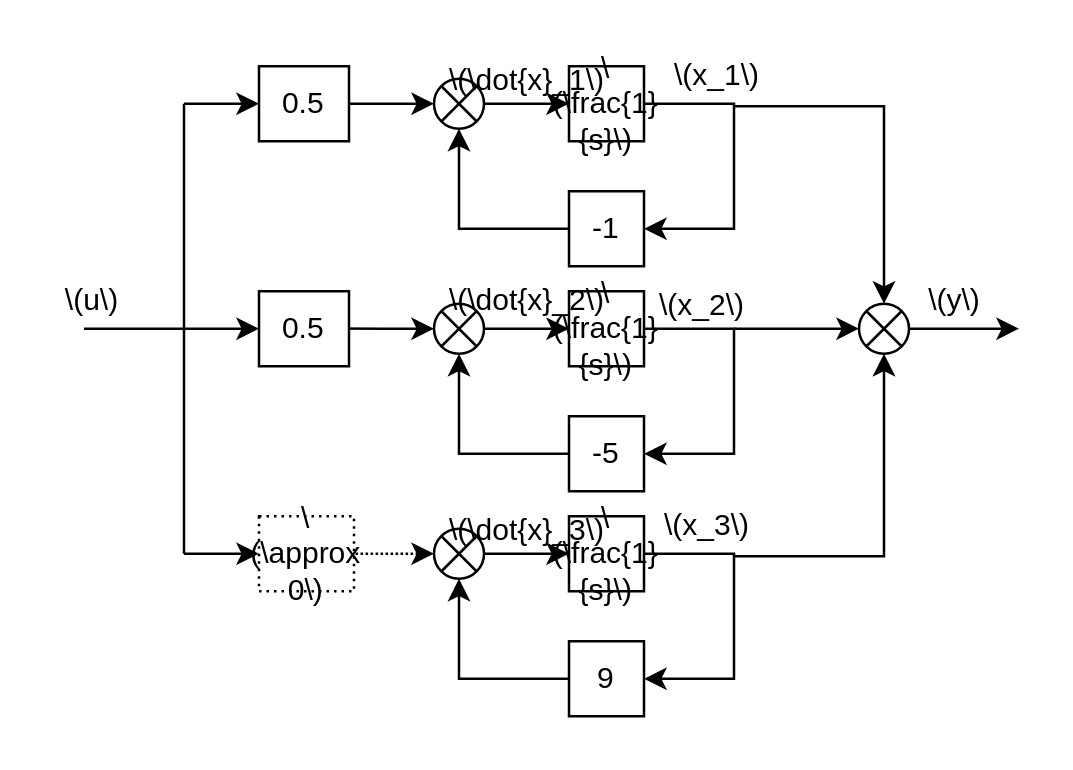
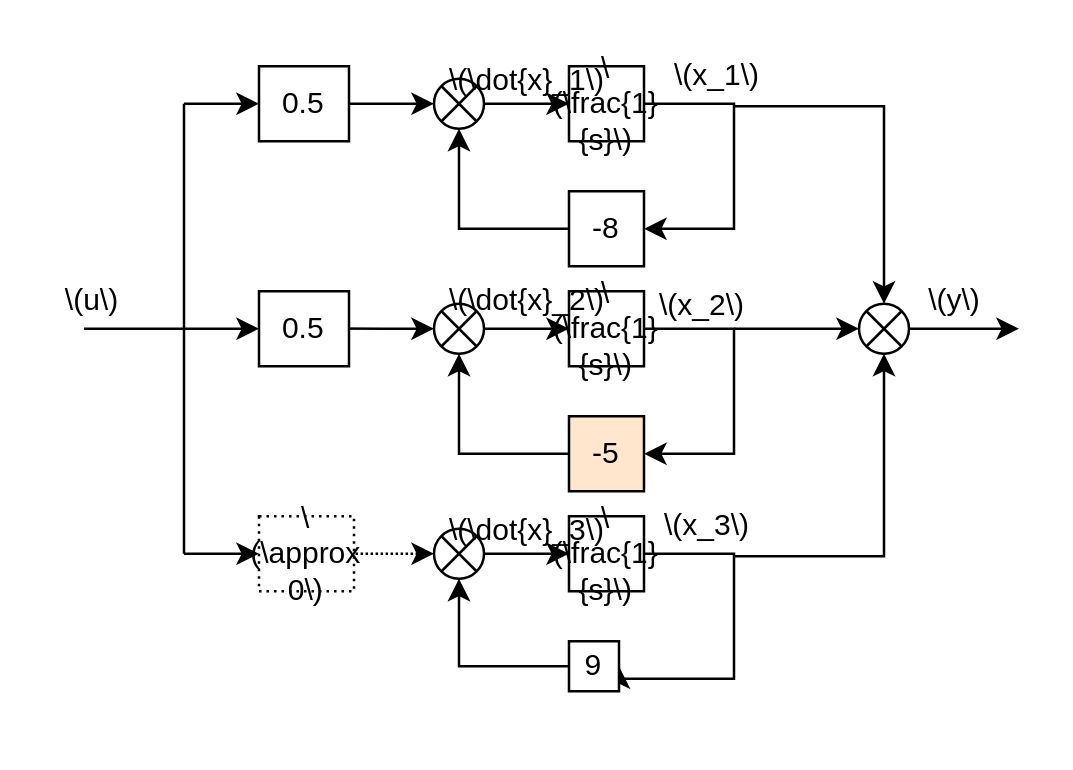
(606, 229) -> (606, 229)
(606, 454) -> (606, 454)
(606, 679) -> (594, 666)
